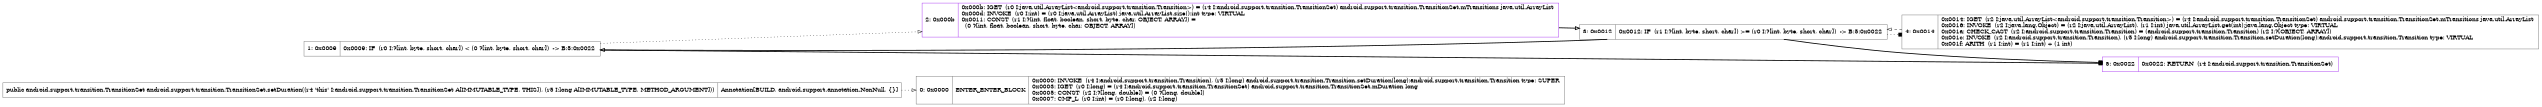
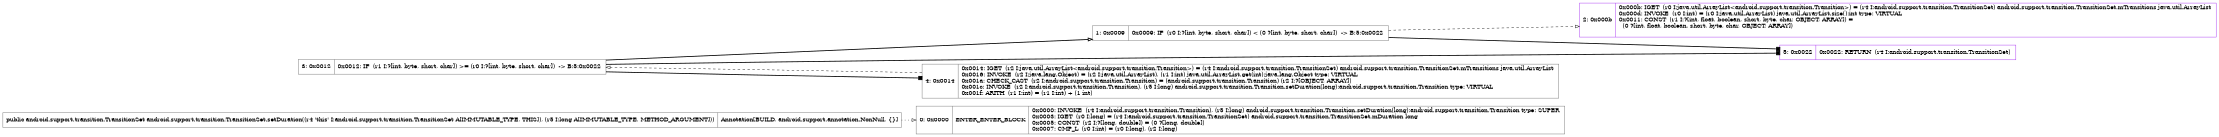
(1567, 28) -> none
(1892, 35) -> (762, 75)
(759, 38) -> (1482, 28)
